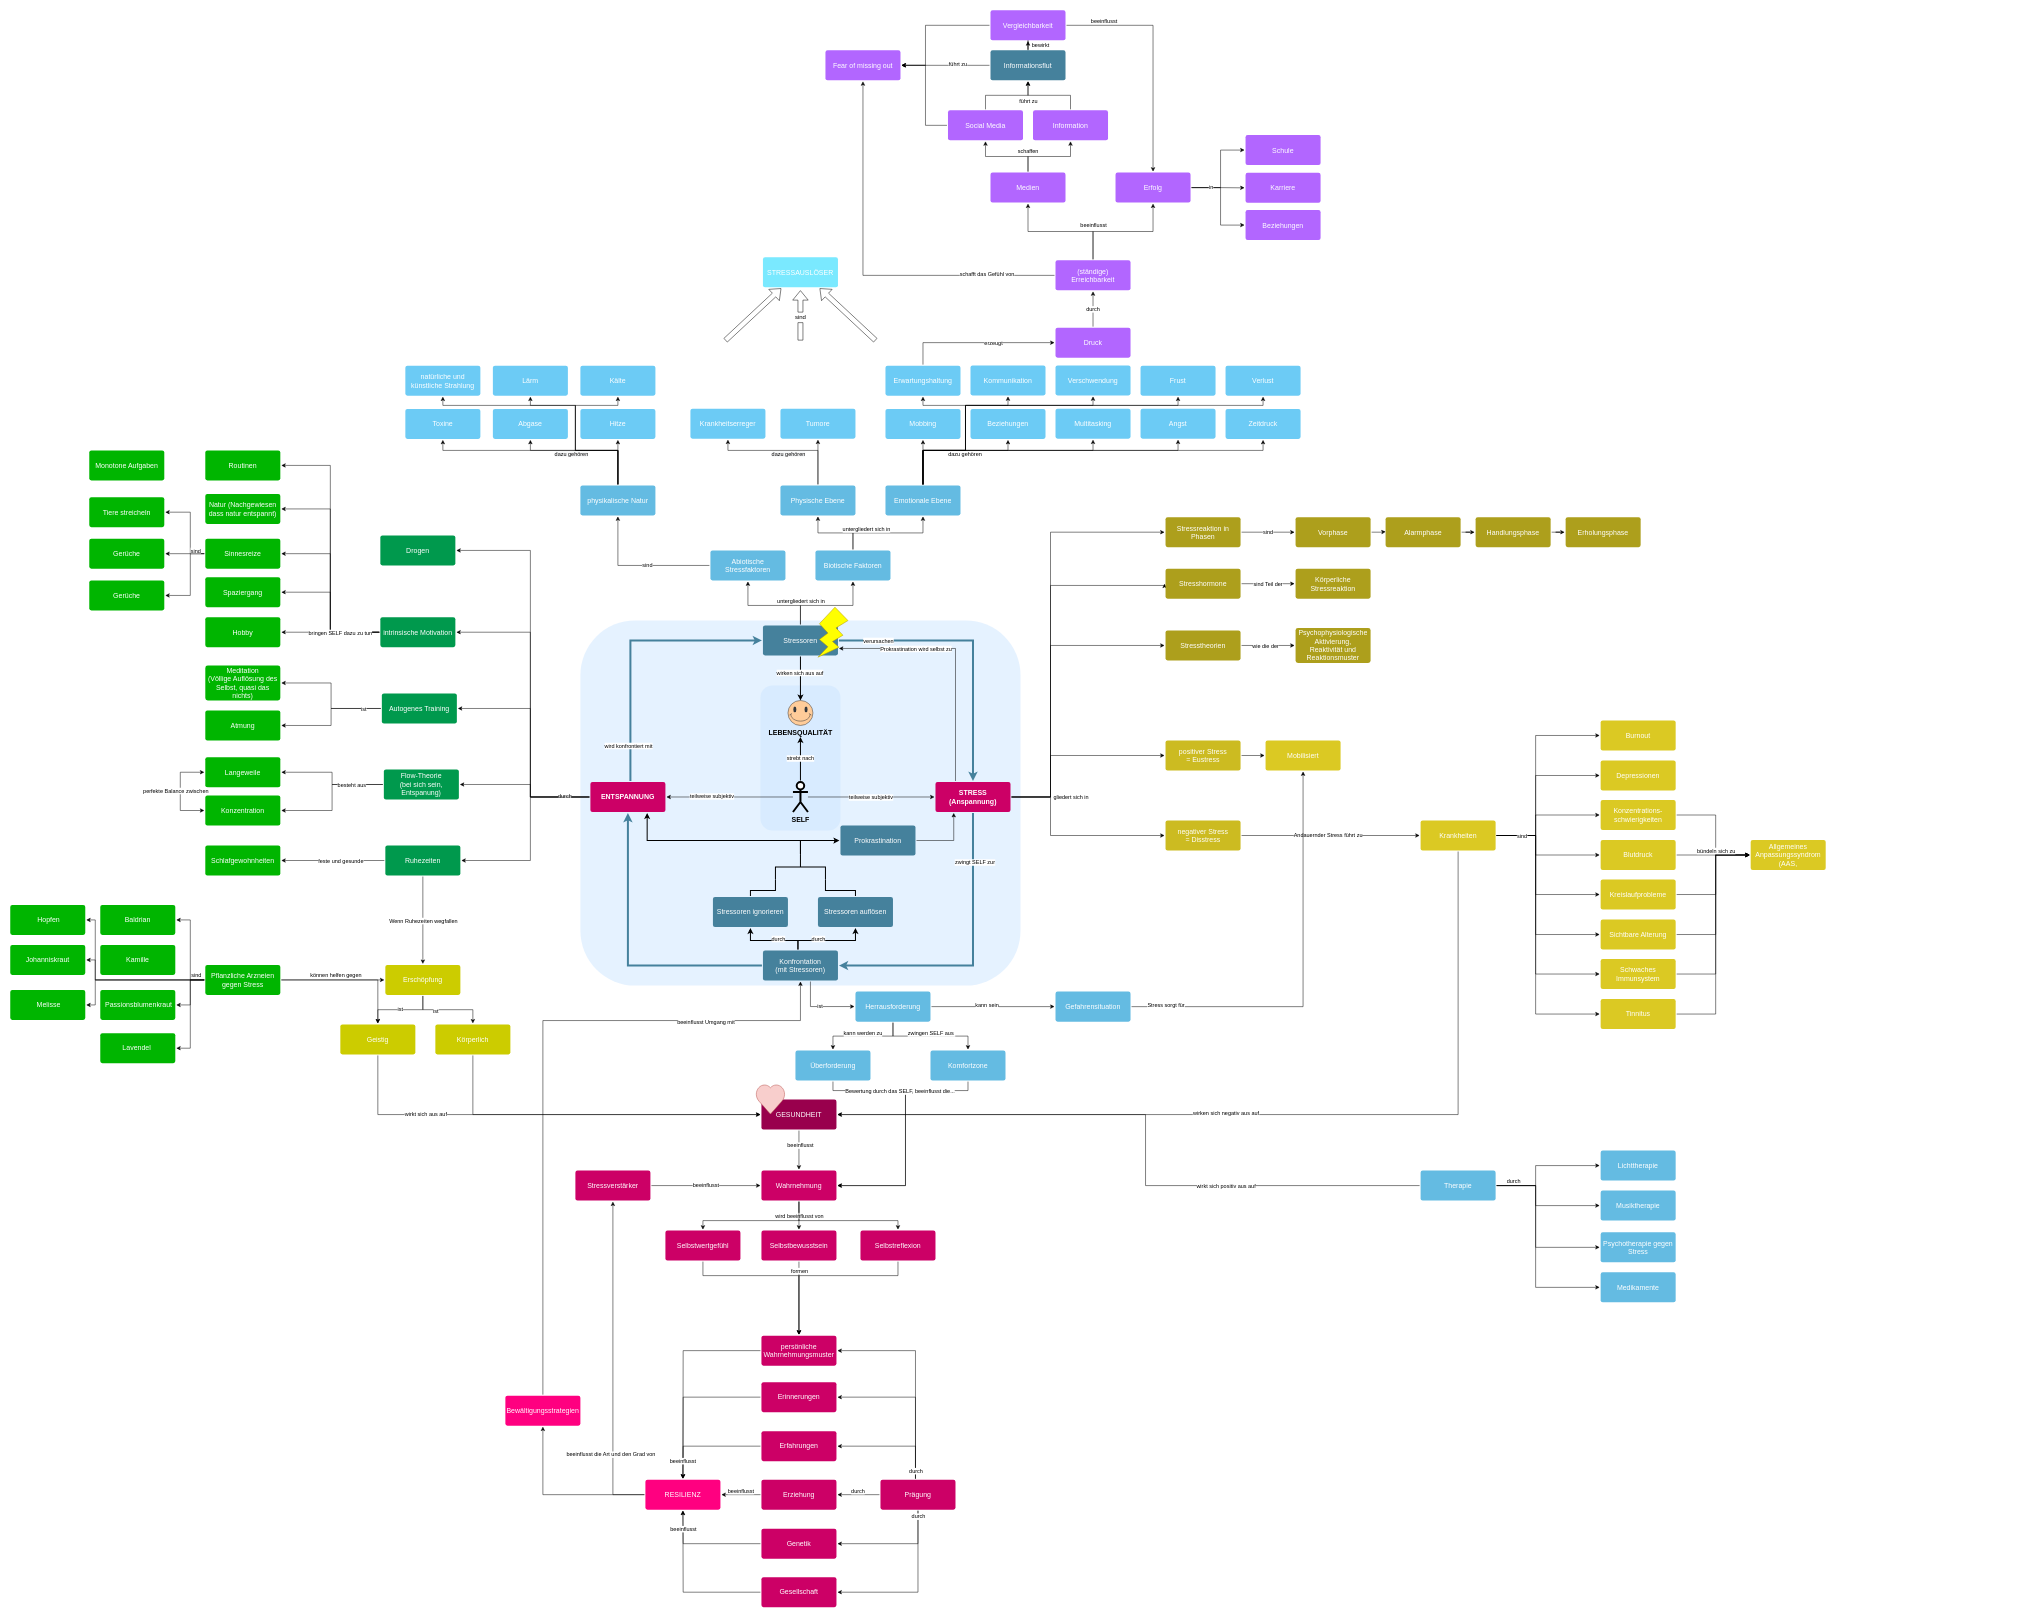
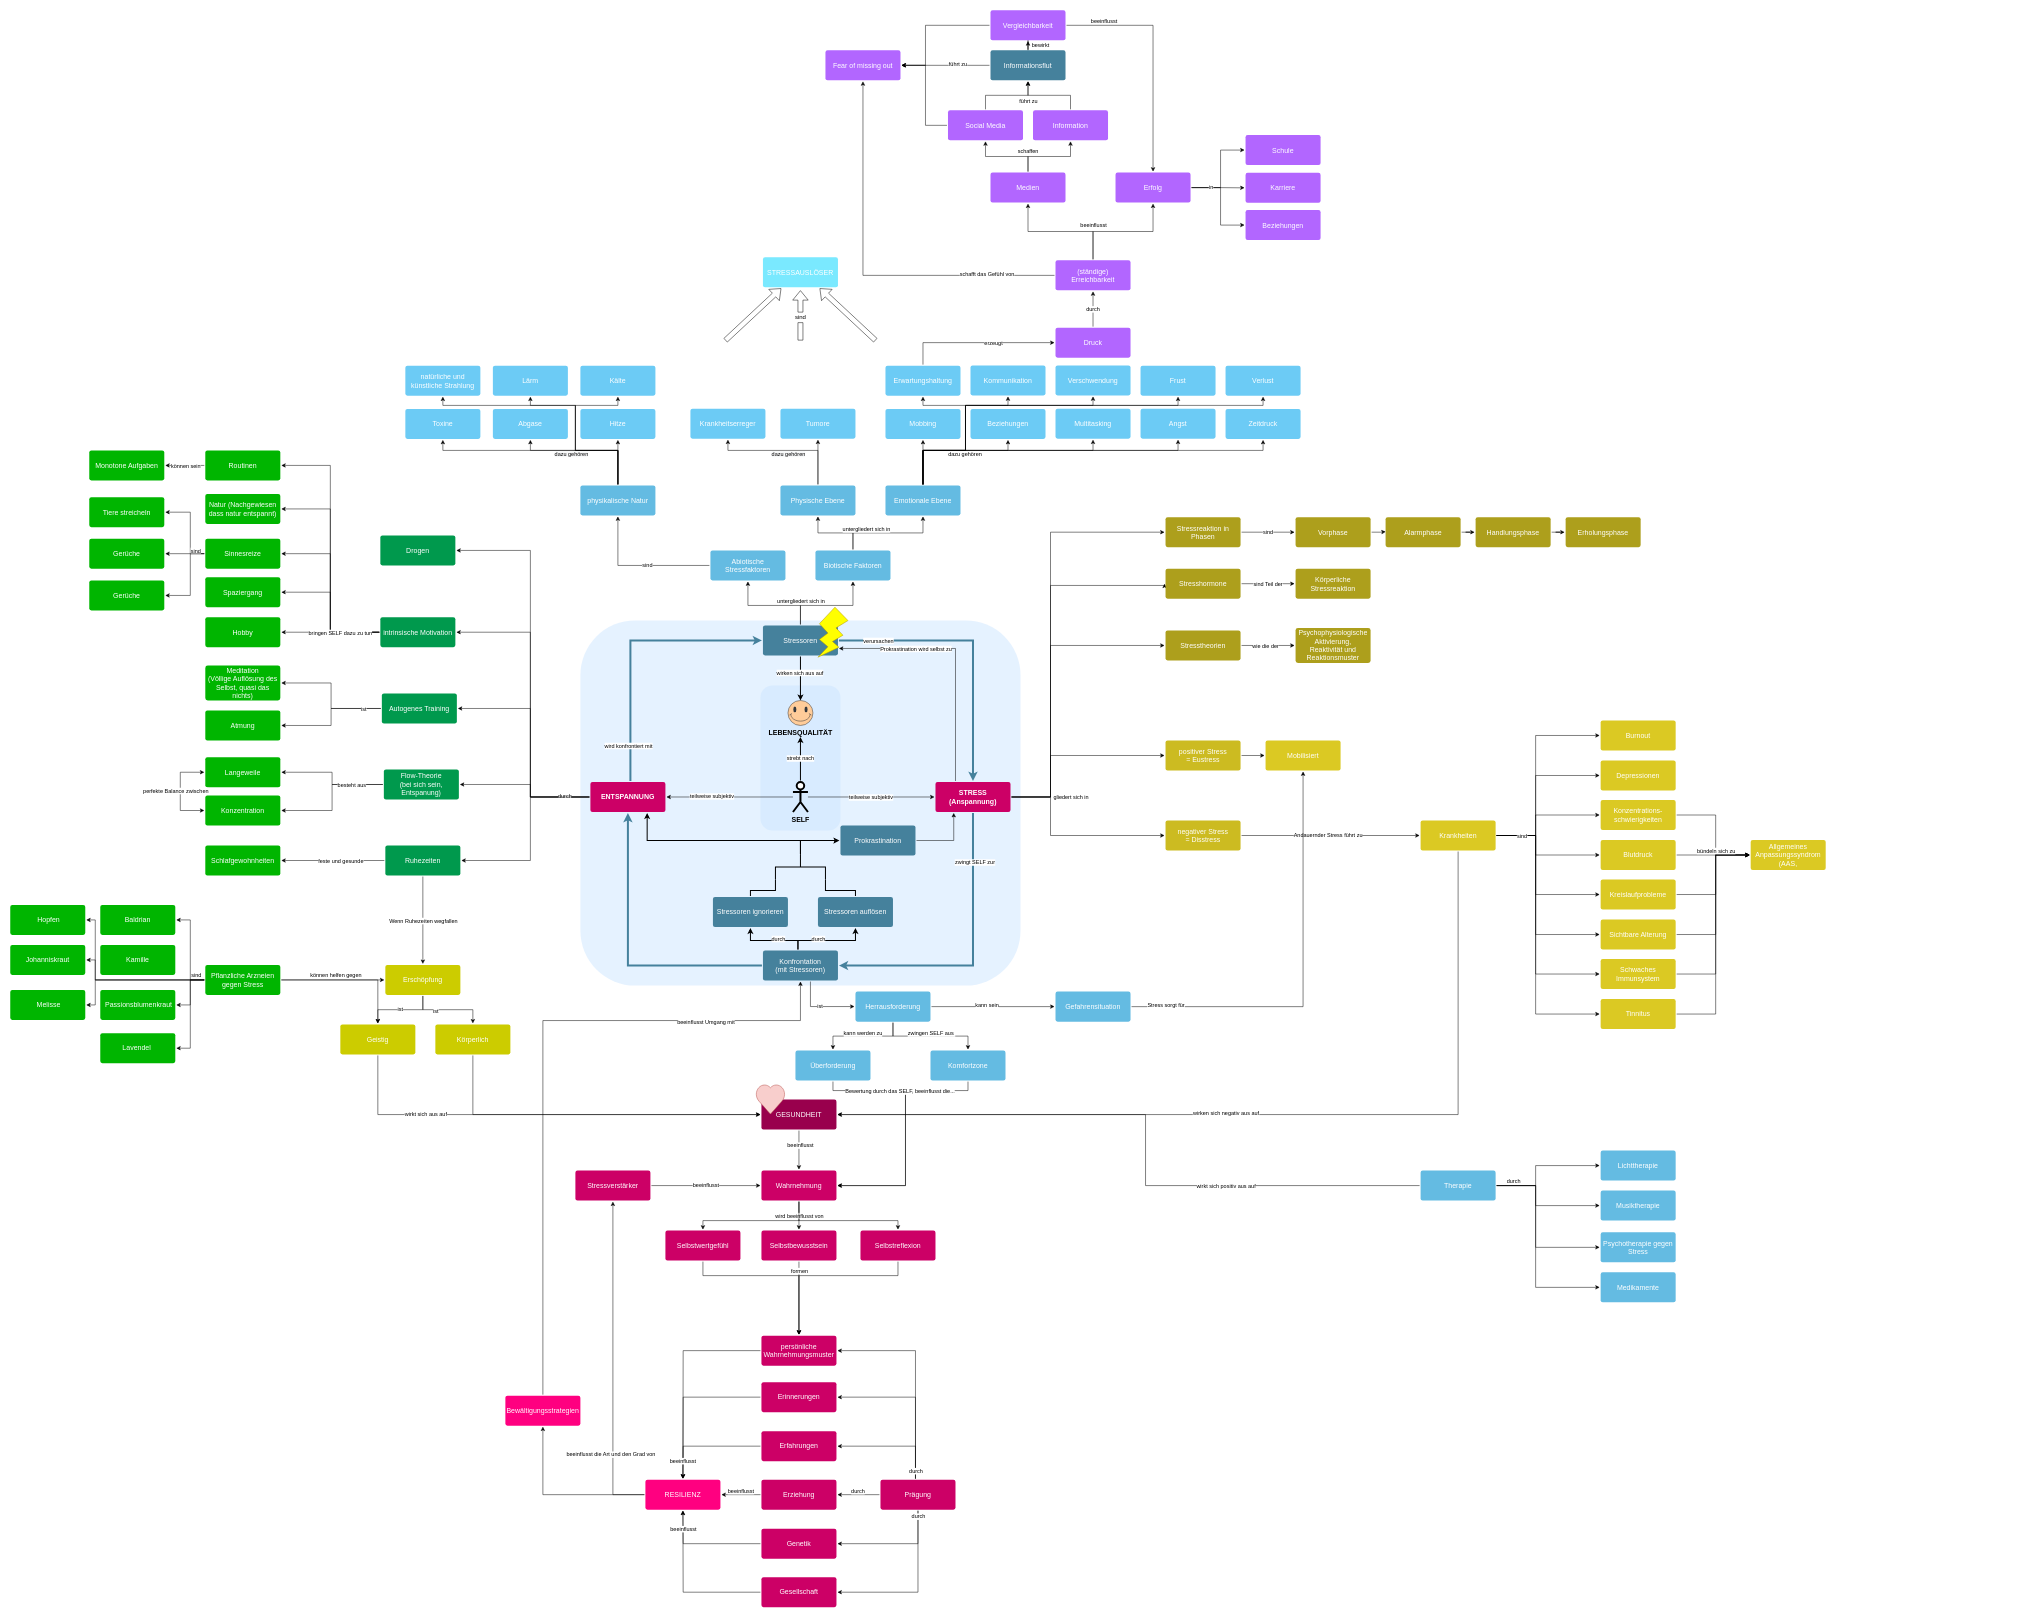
none -> (185, 465)
